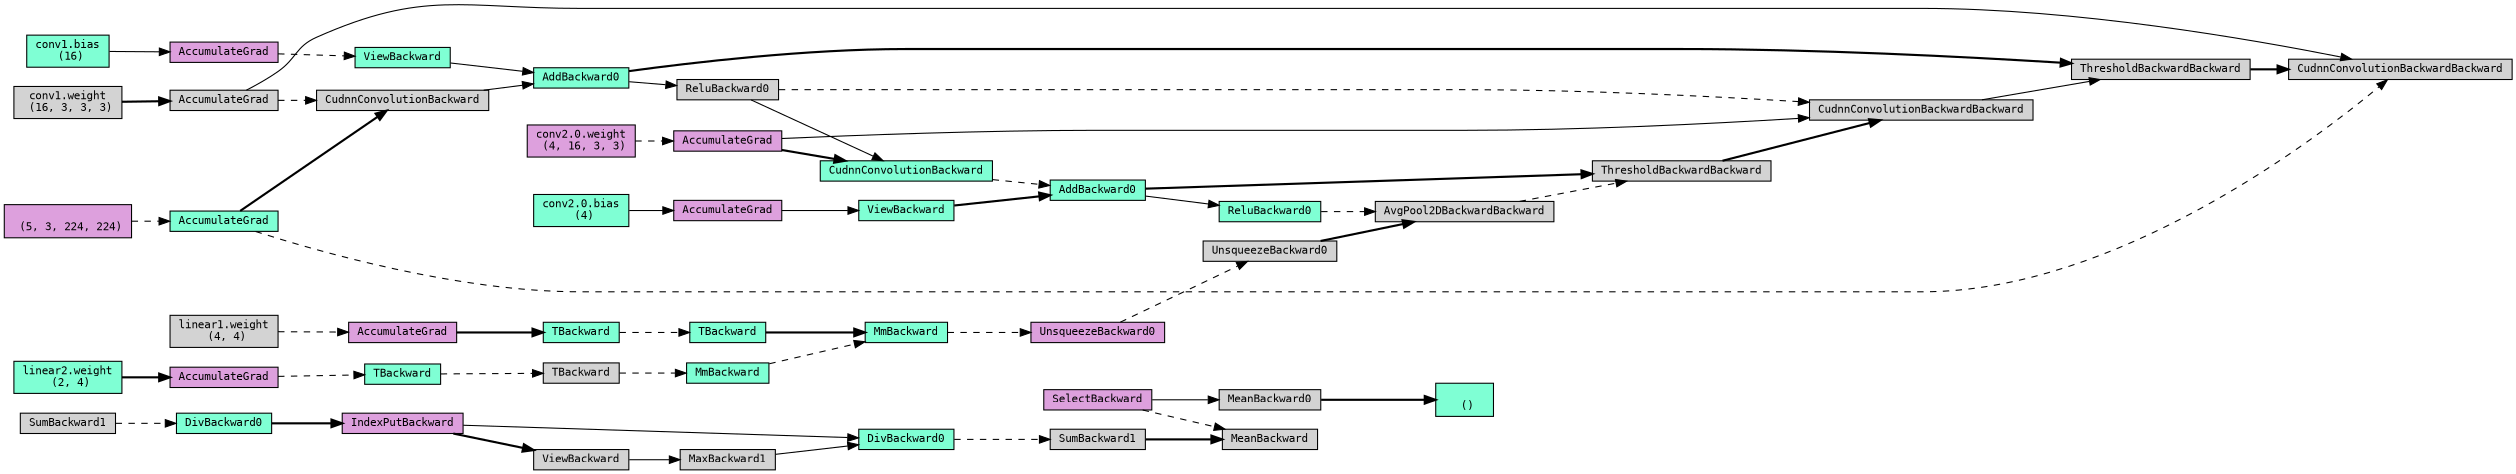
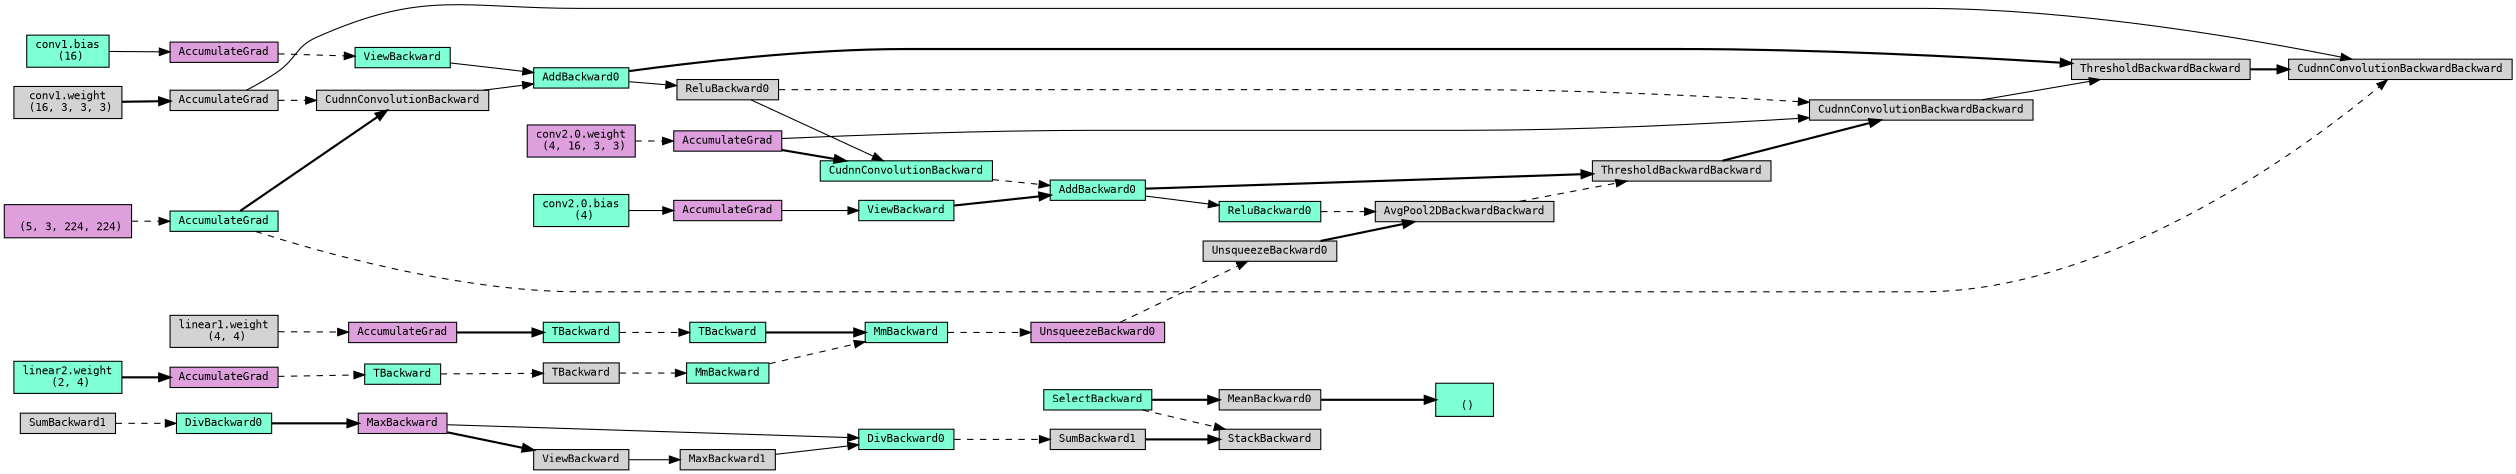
(1098, 400) -> (1098, 400)
(1180, 400) -> (1180, 400)
(403, 423) -> (403, 423)
(1270, 439) -> (1270, 439)
